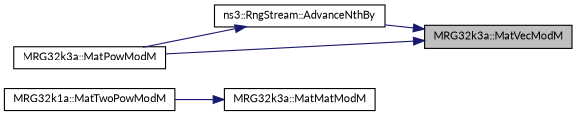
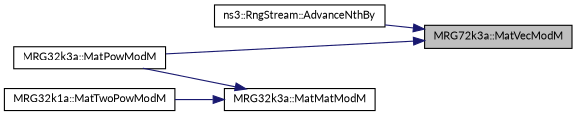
(498, 37) -> (498, 37)
(189, 38) -> (189, 78)
